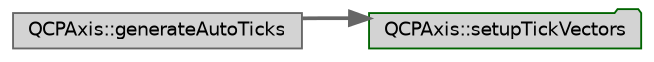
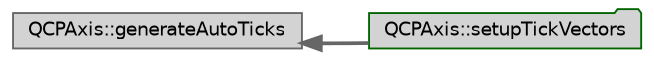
(326, 18) -> (345, 43)
